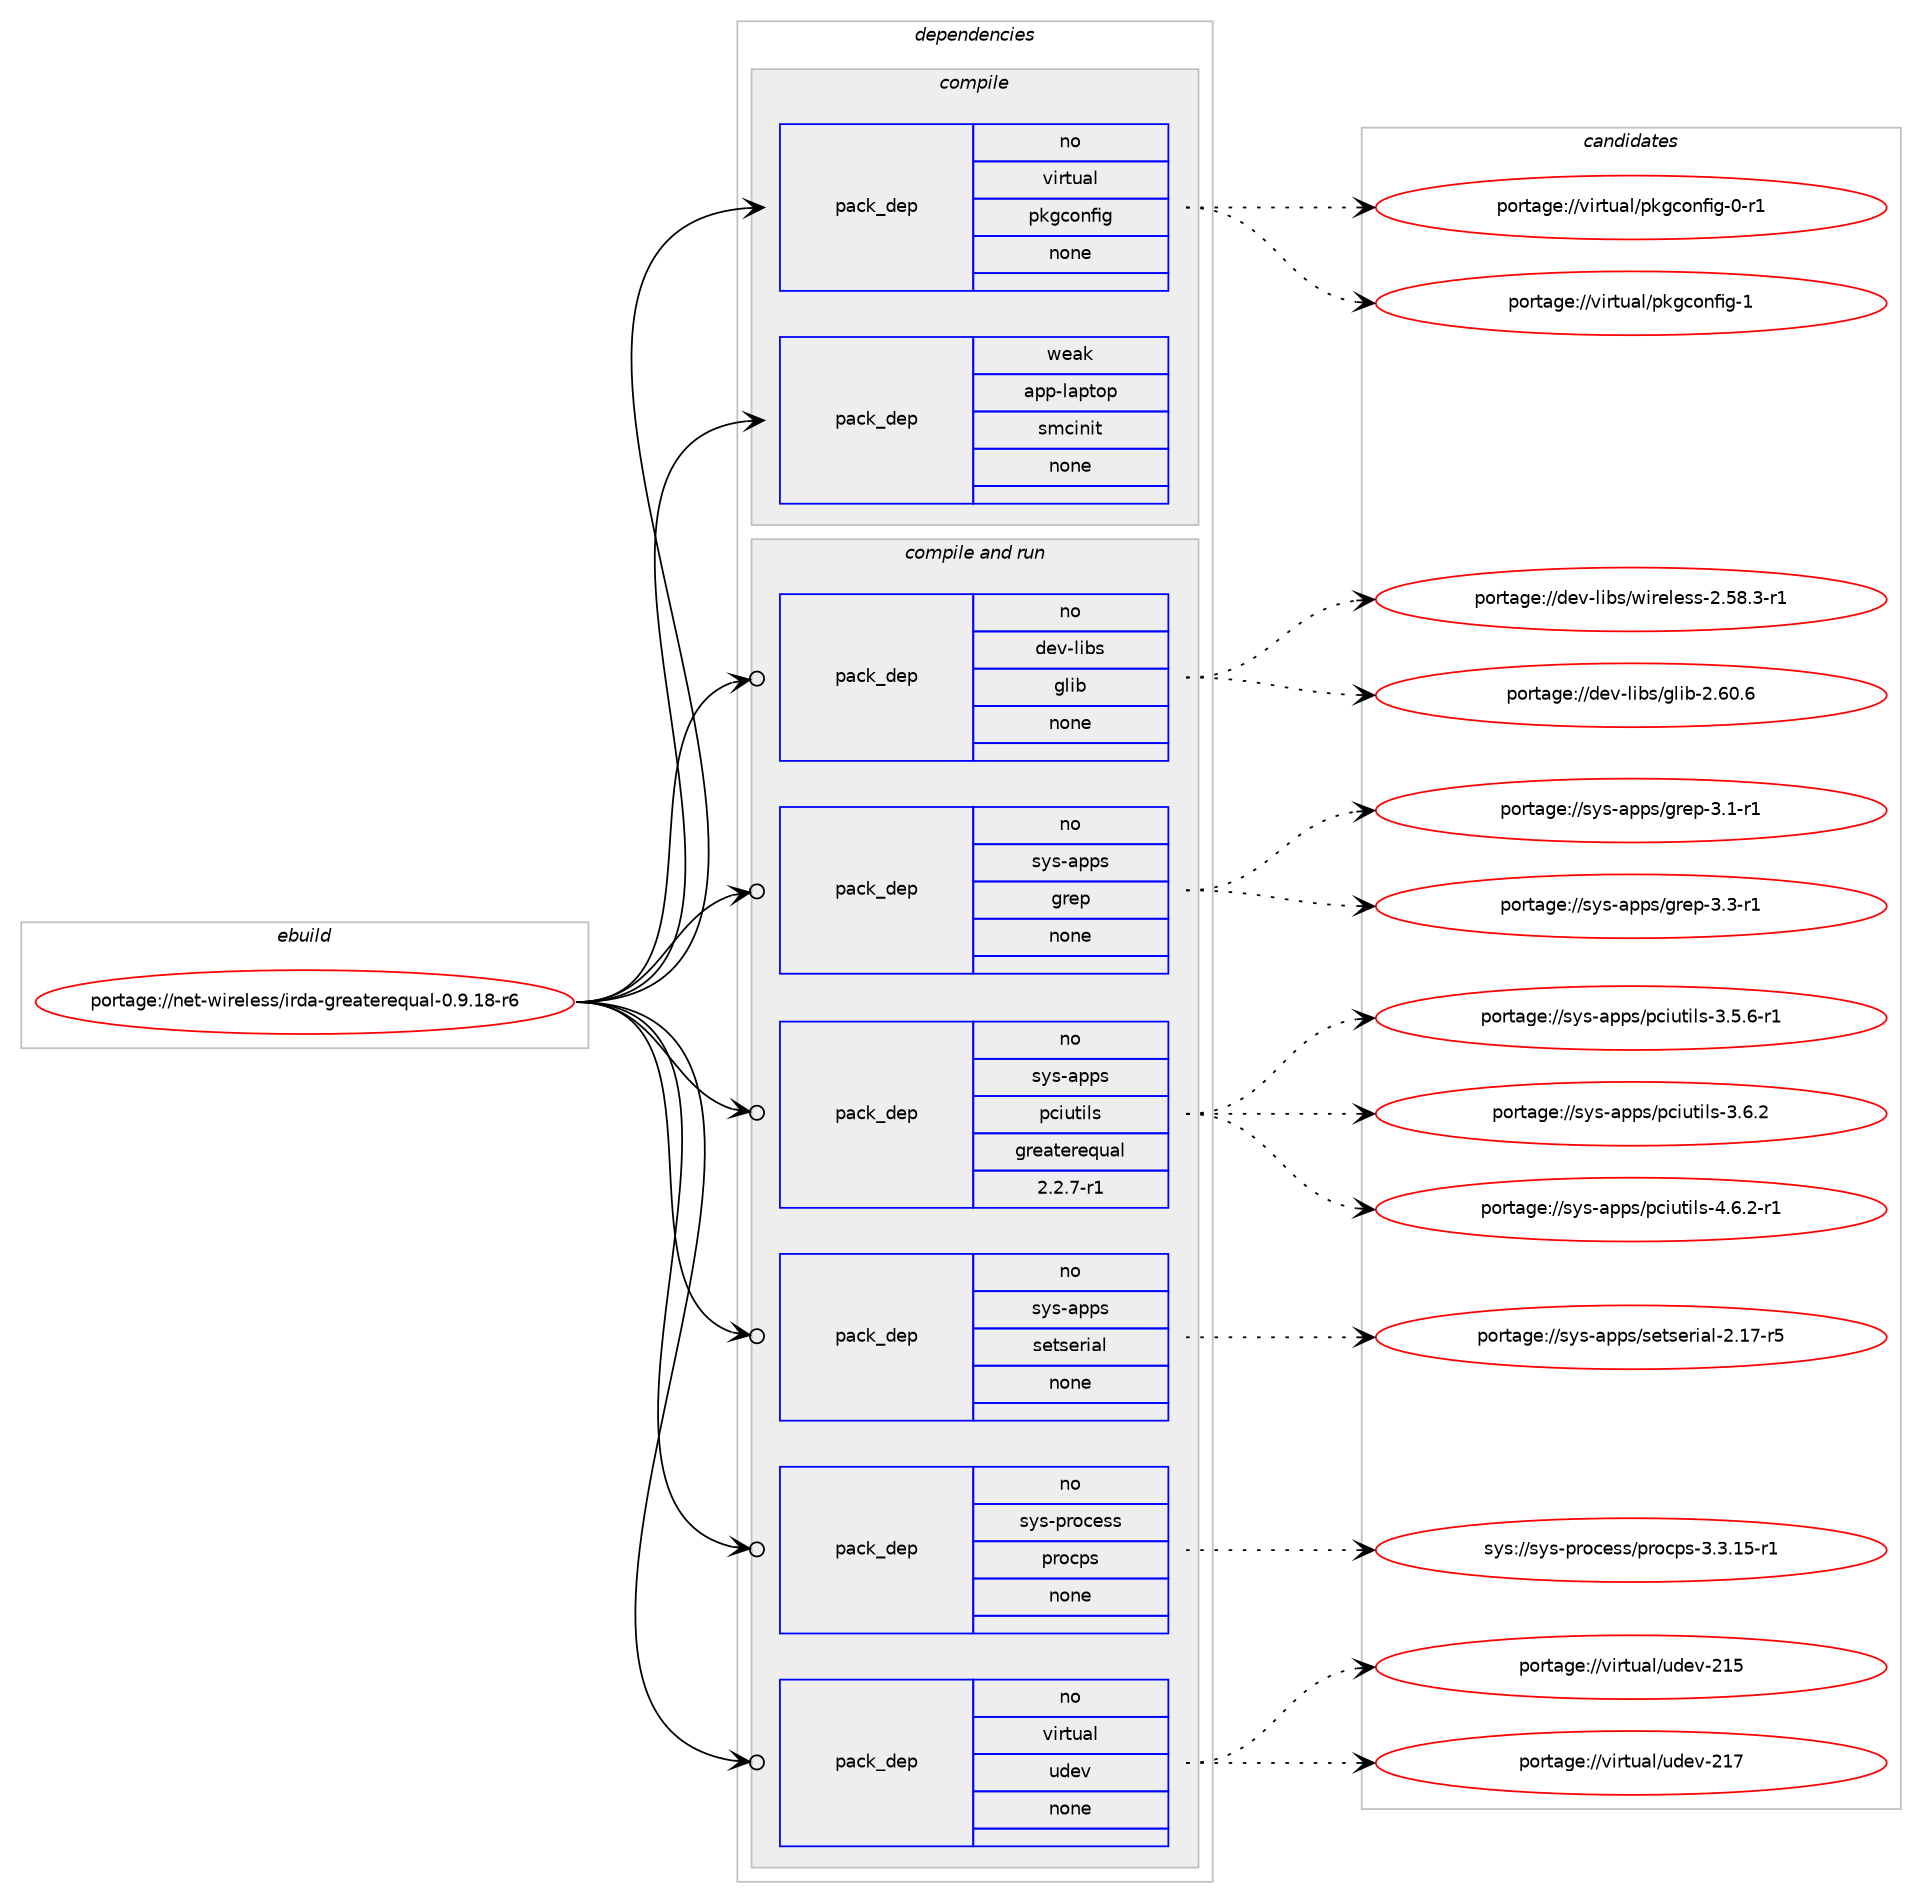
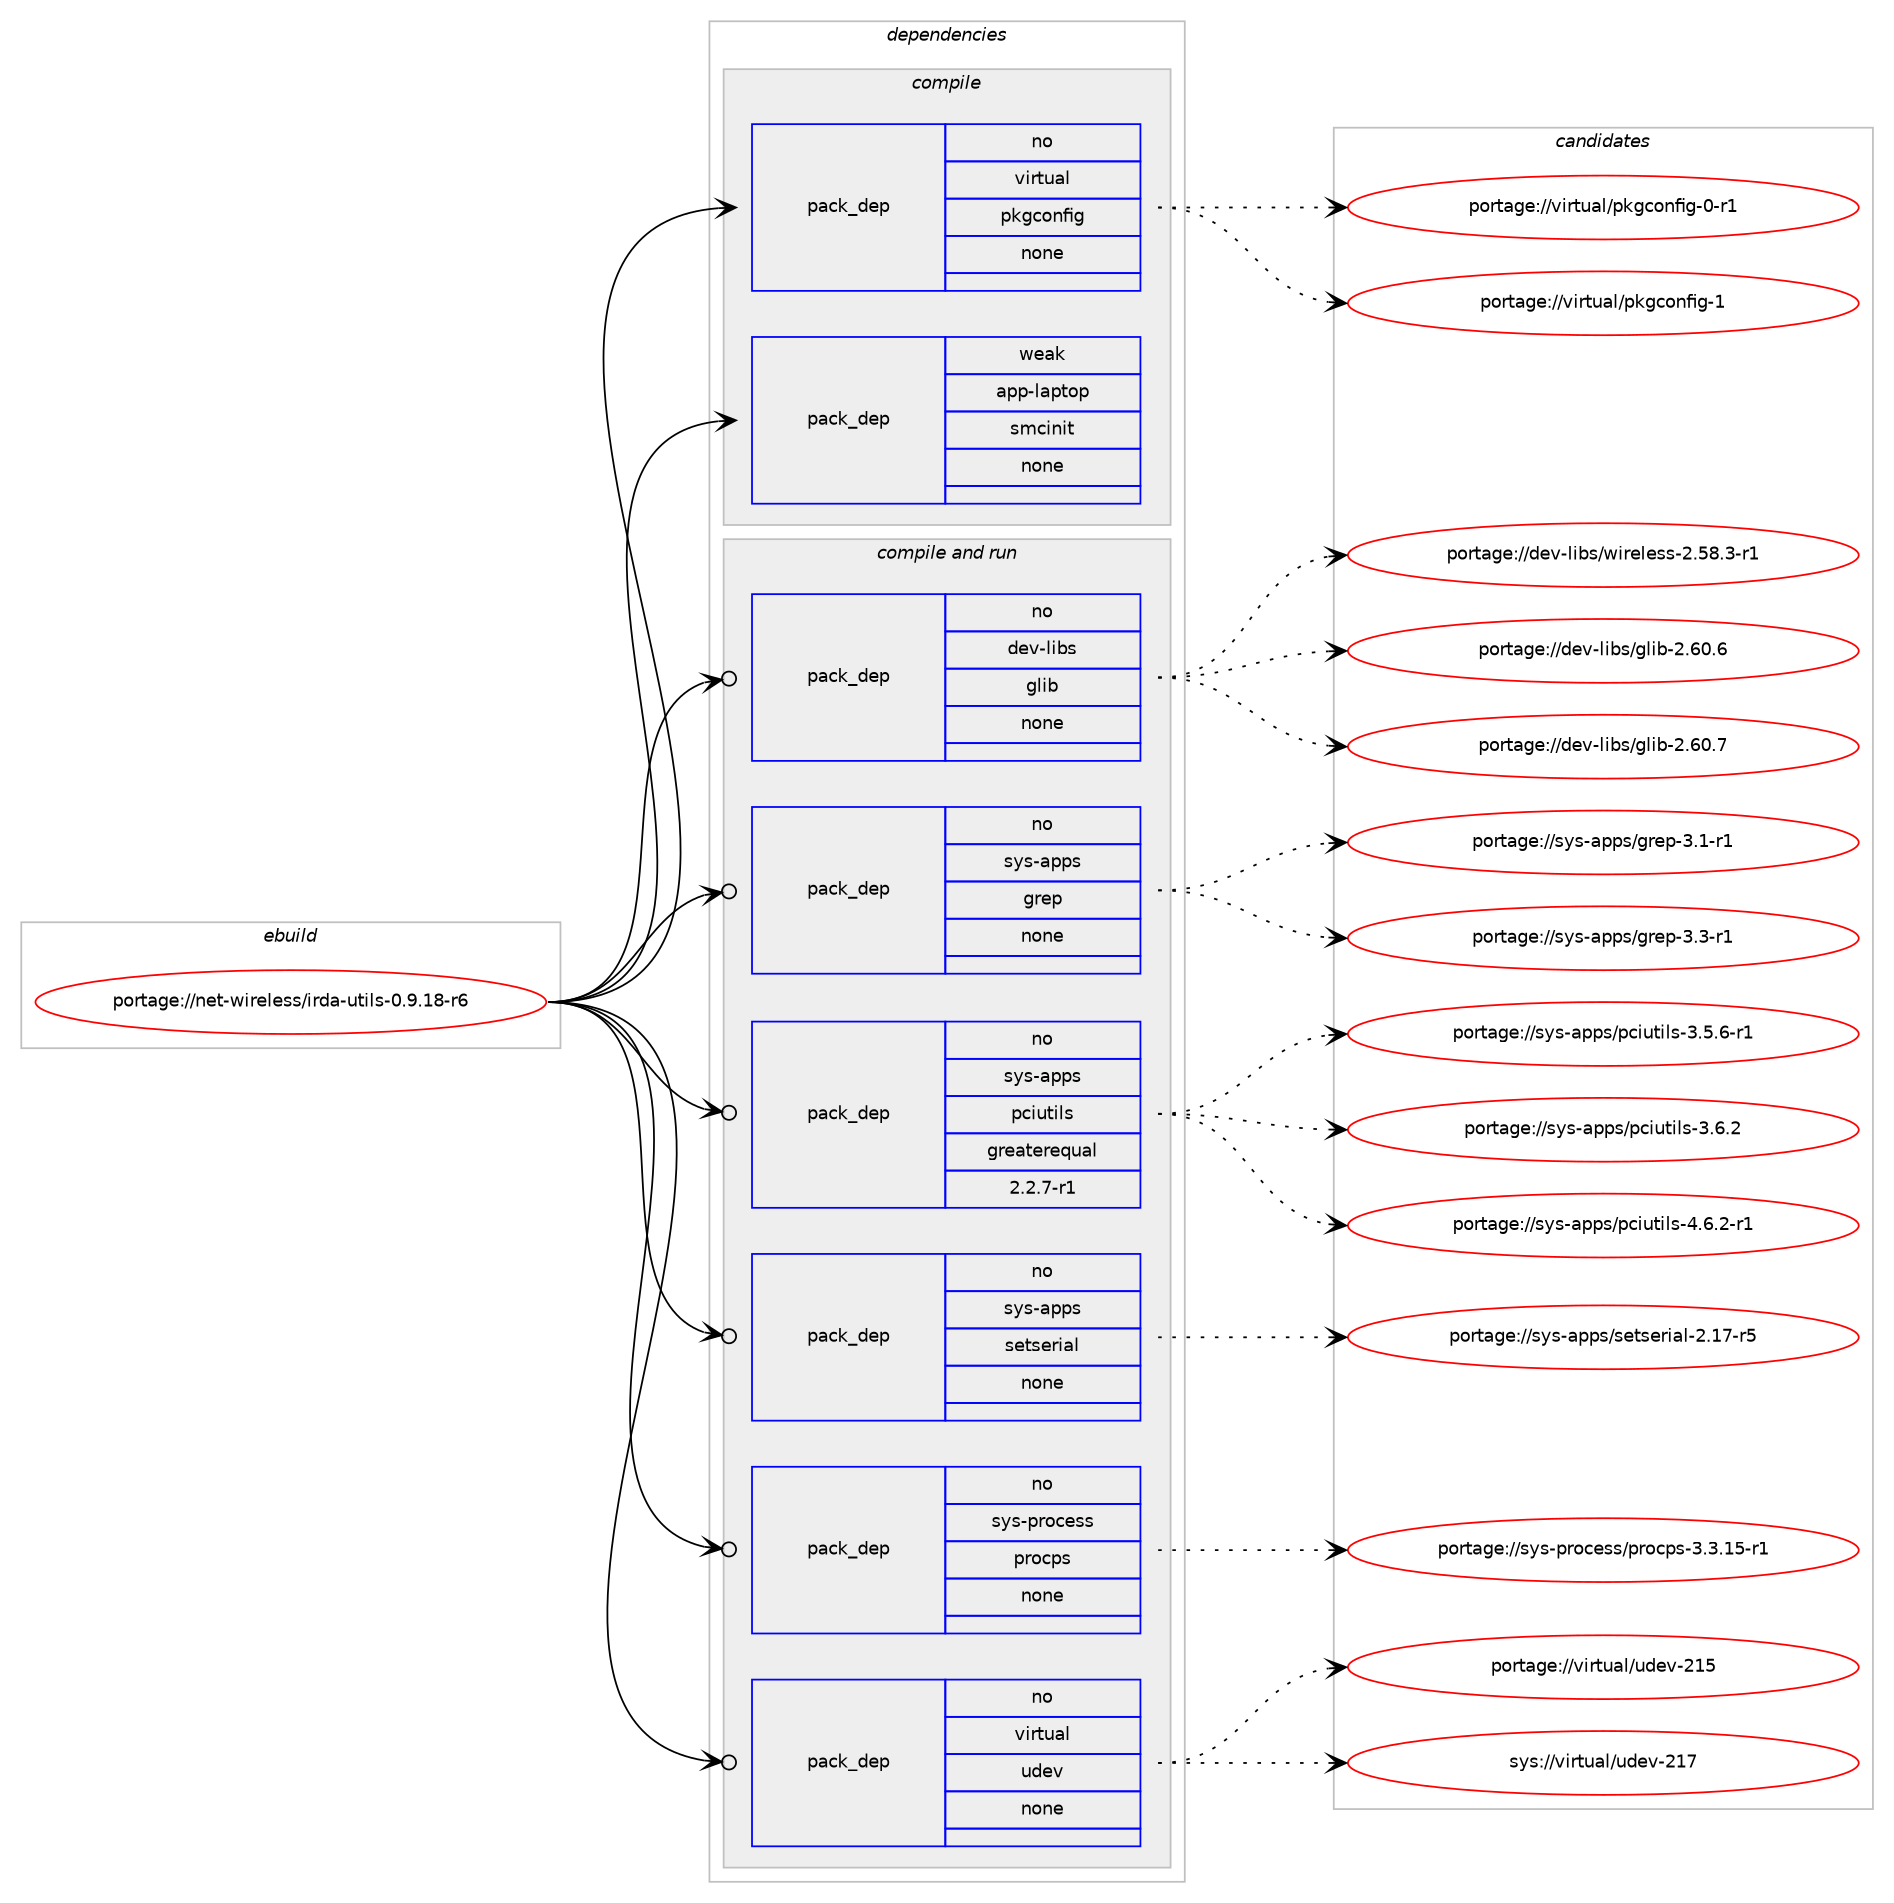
none -> (1603, 747)
(305, 1002) -> (291, 1002)
(1631, 1550) -> (1603, 1550)
(1631, 1763) -> (1603, 1763)
